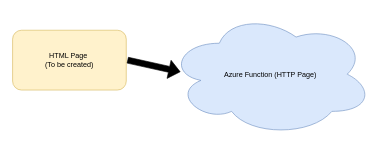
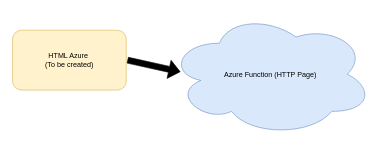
(69, 60) -> (69, 60)
